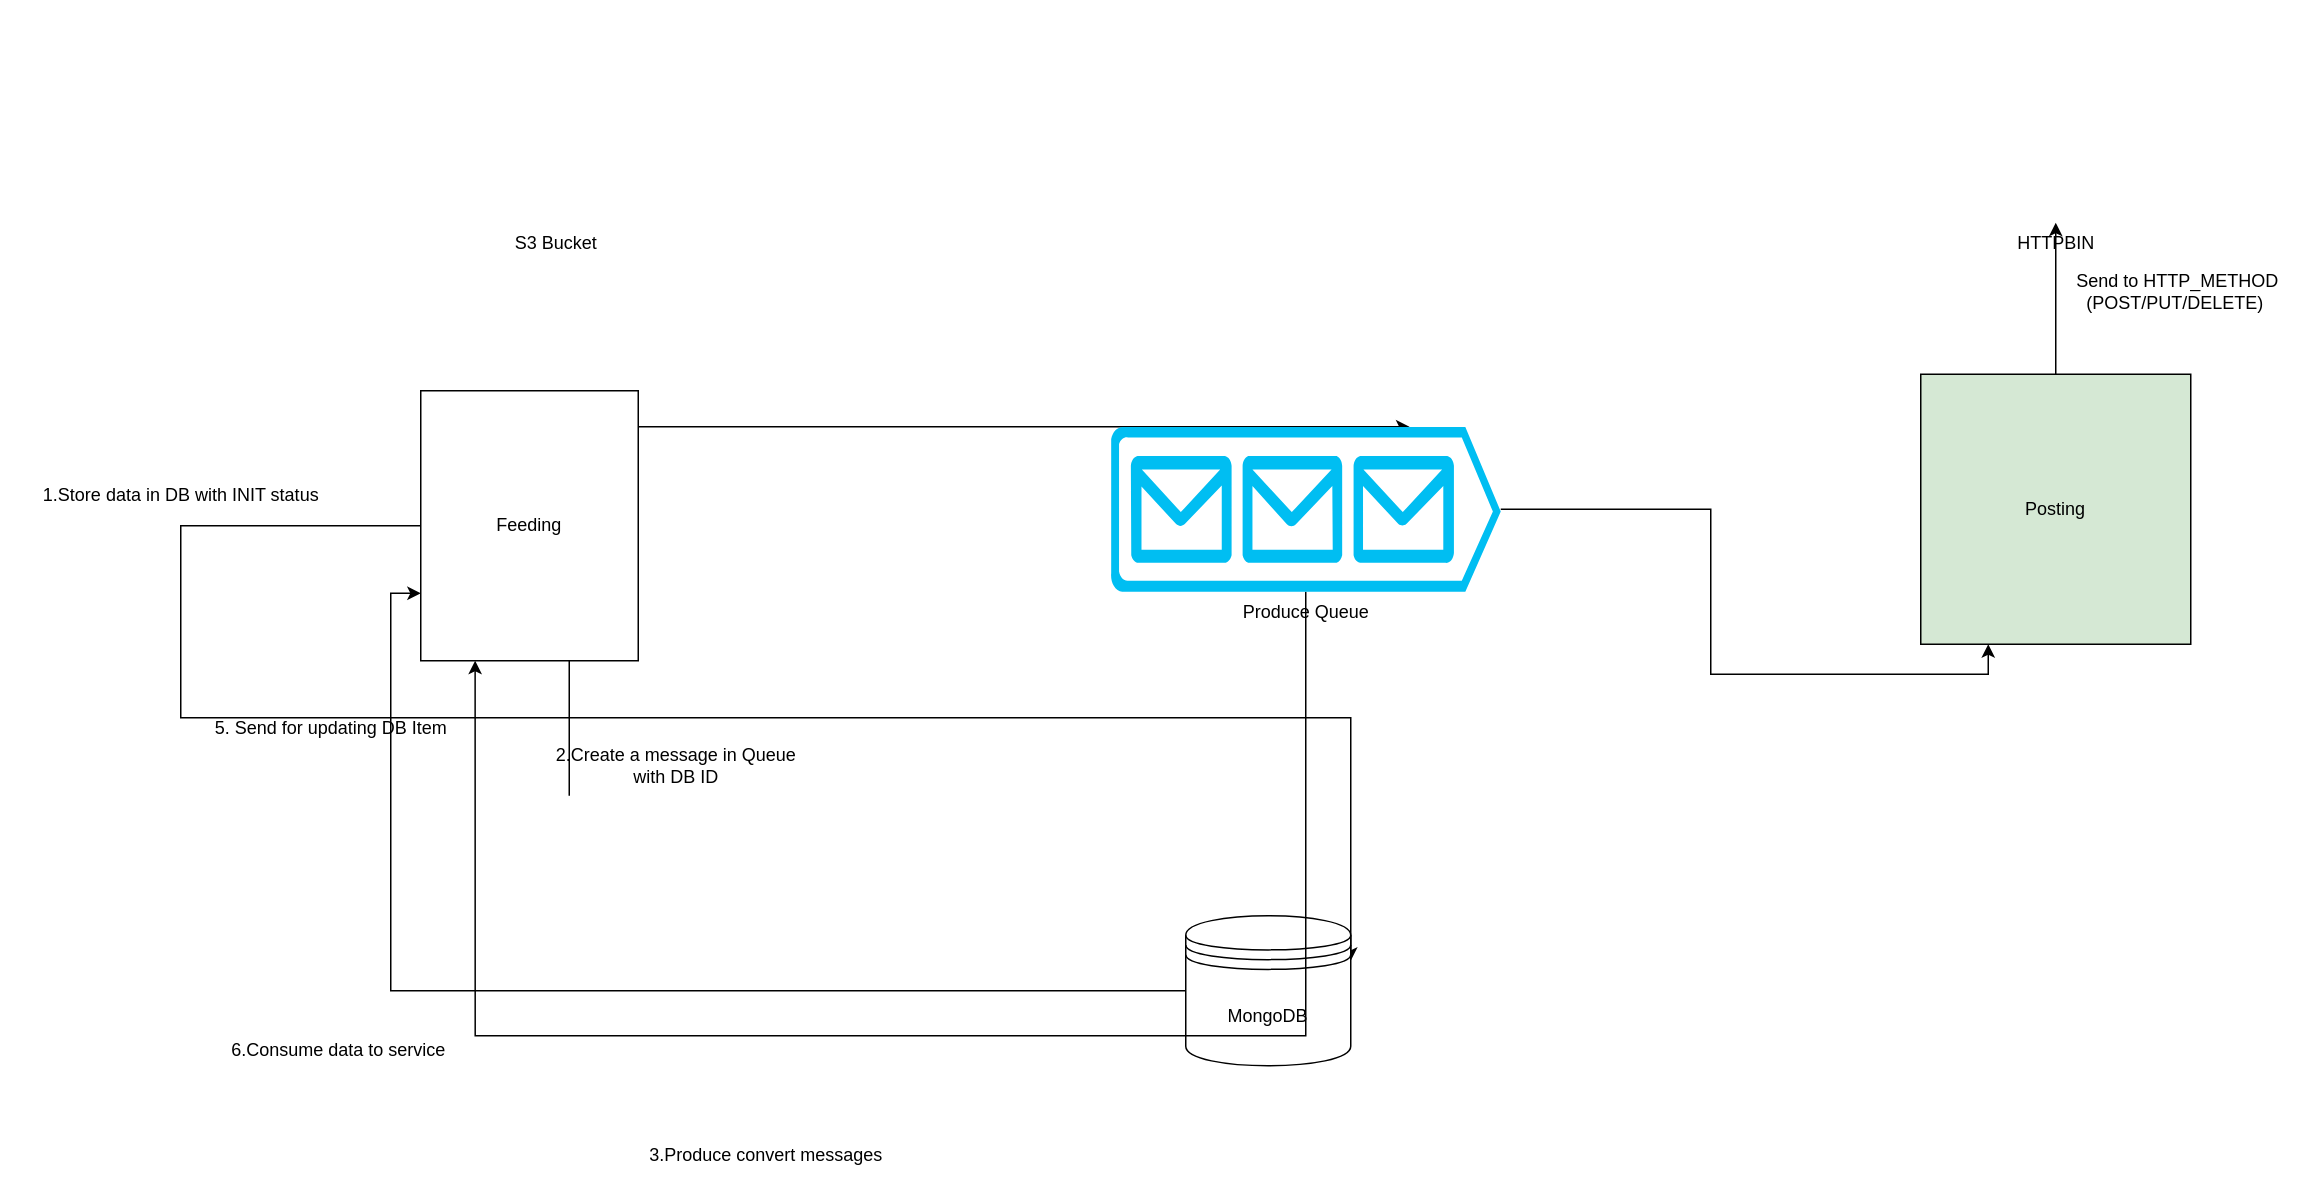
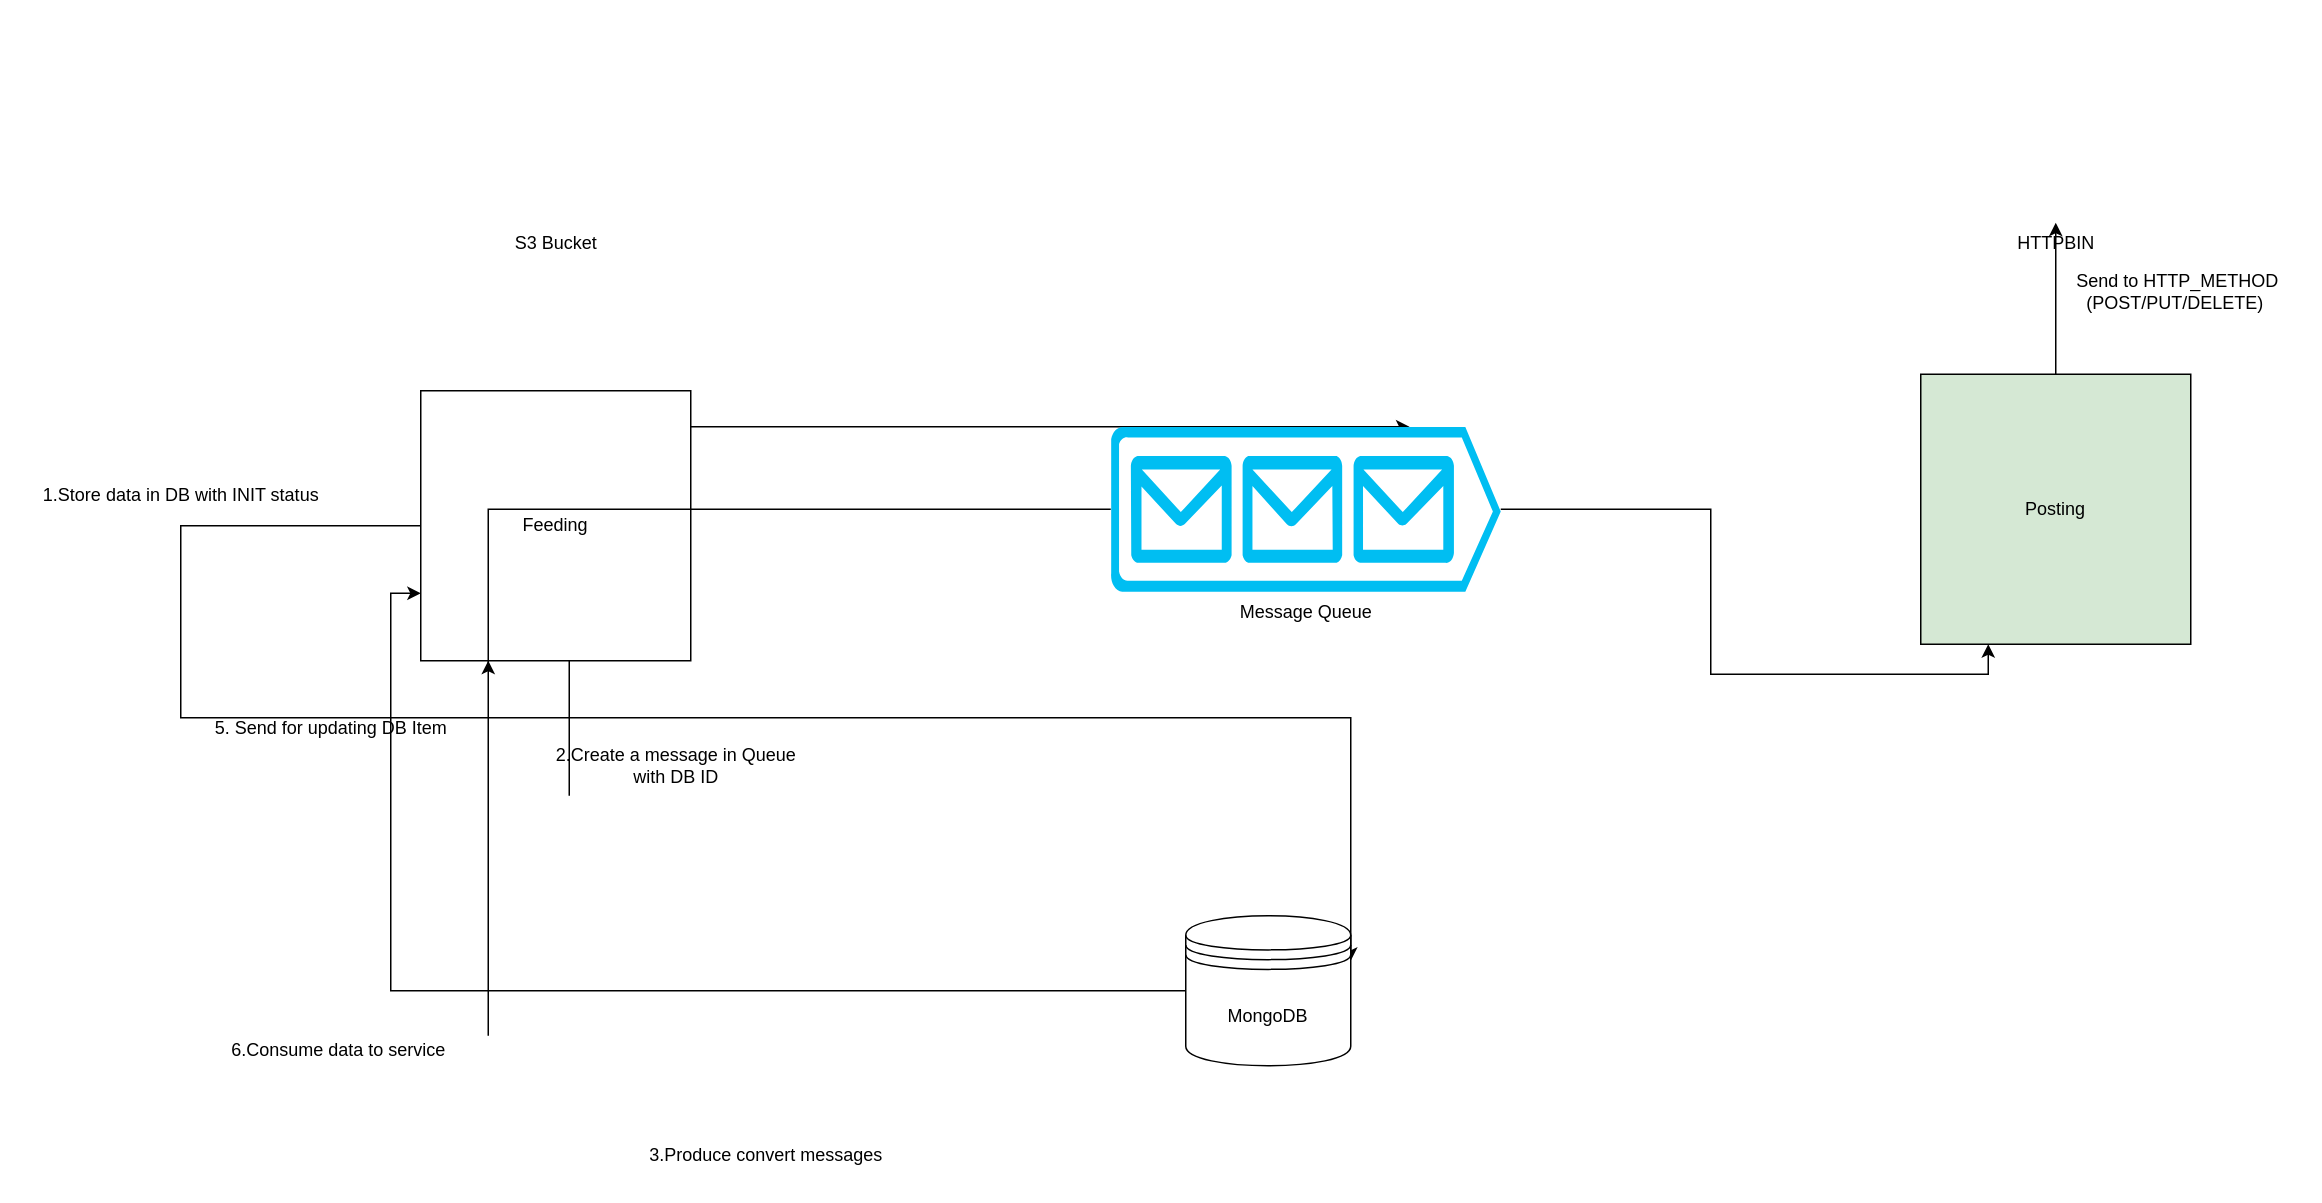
(530, 526) -> (556, 526)
(1307, 613) -> (1307, 613)
